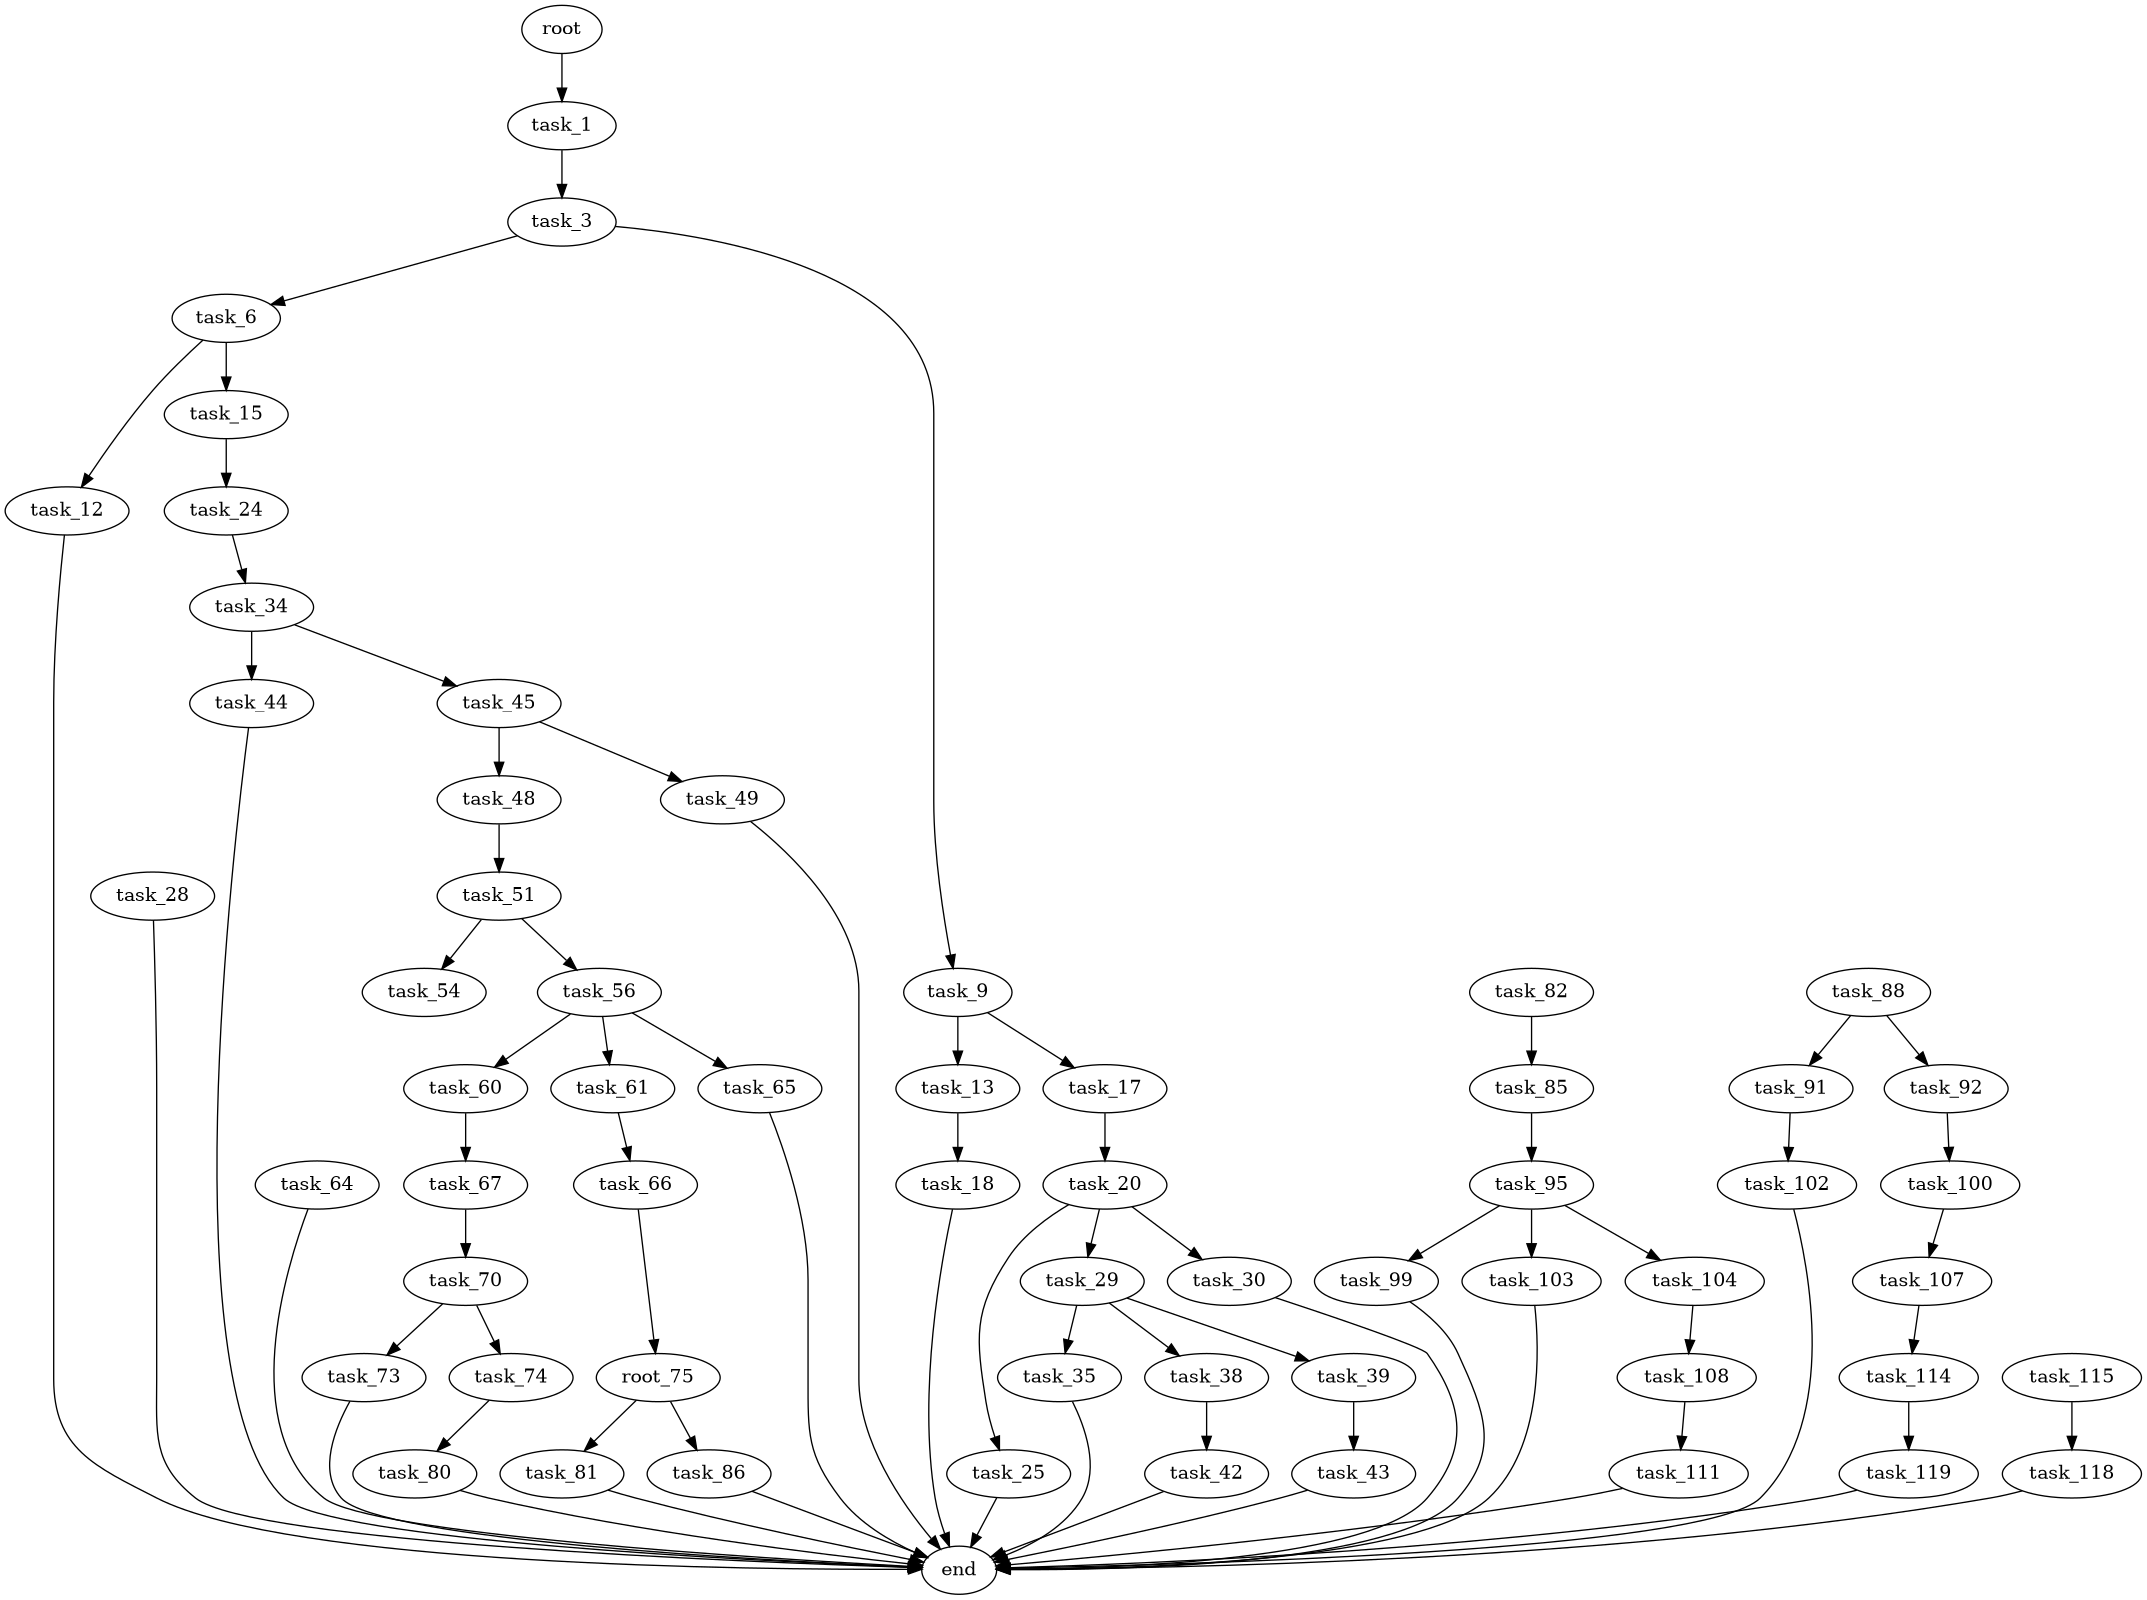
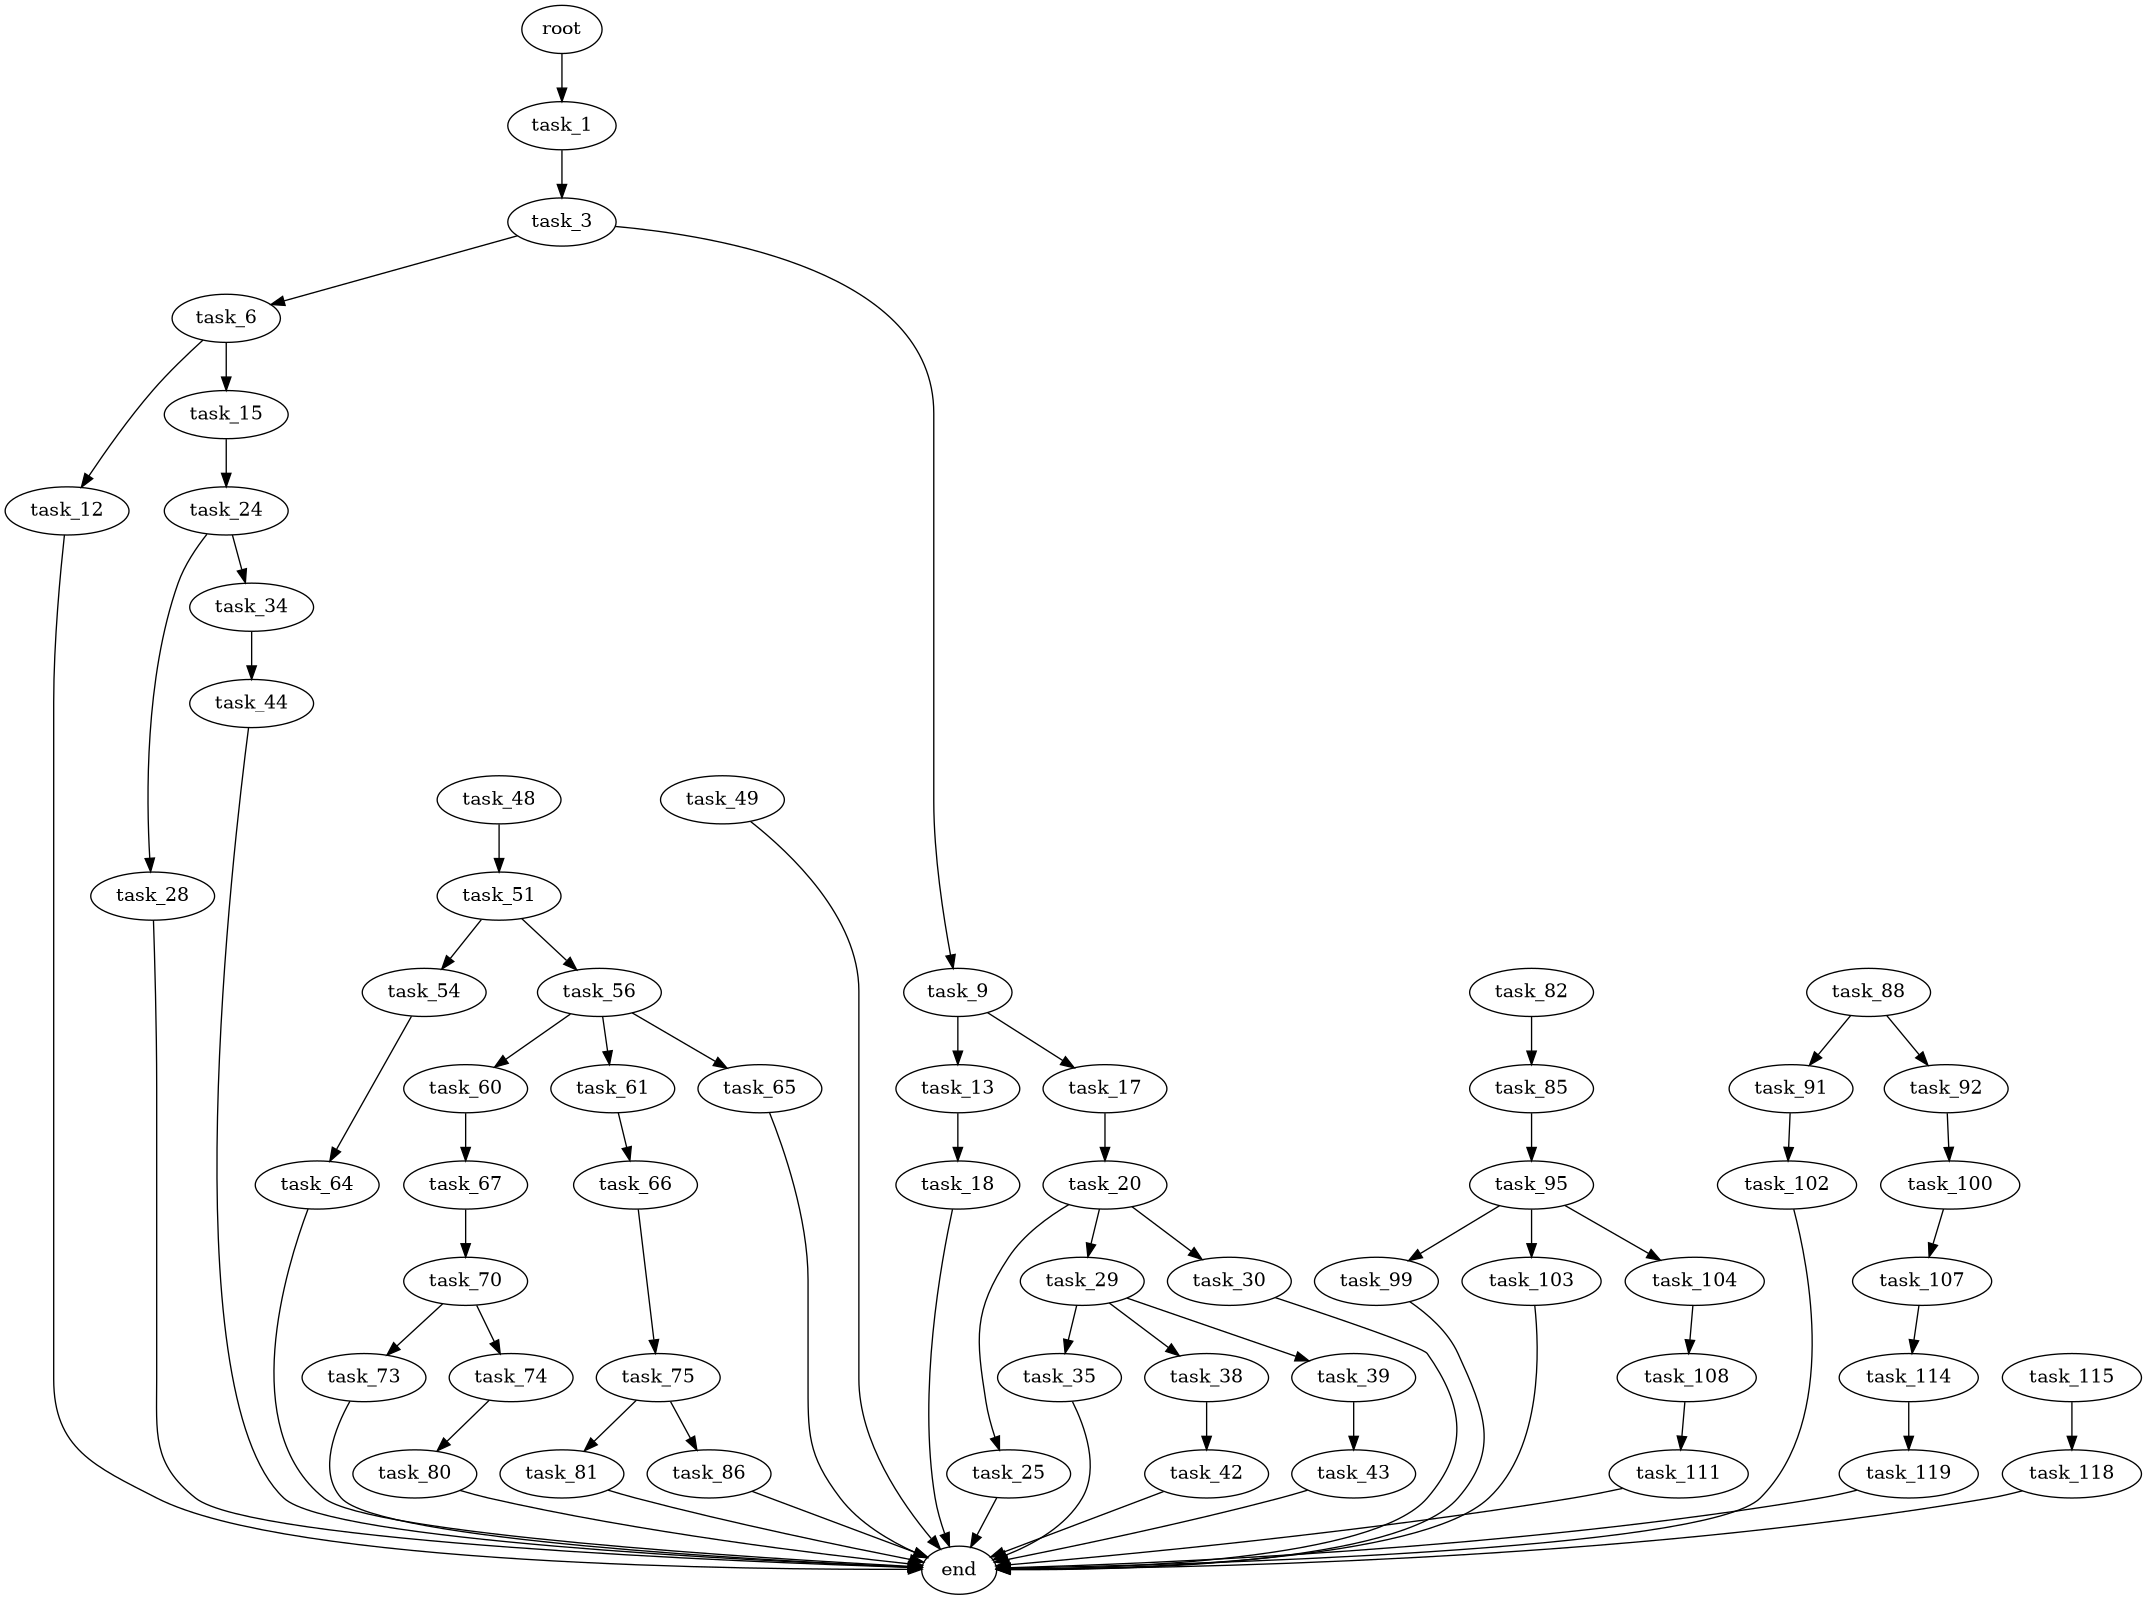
none -> (154, 691)
(499, 704) -> none
none -> (374, 1083)
(658, 1378) -> (658, 1378)
